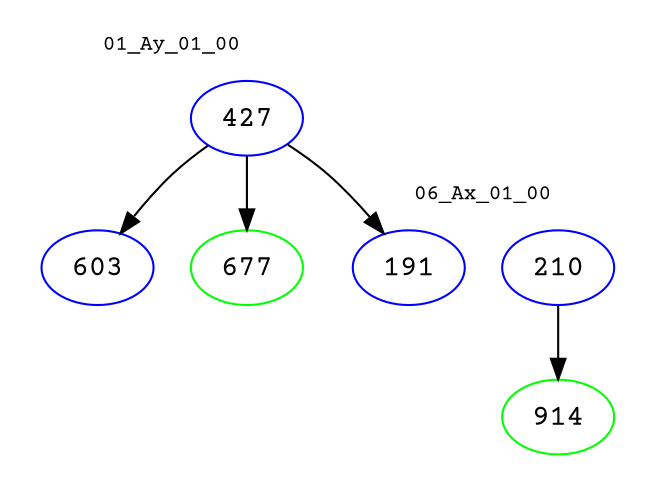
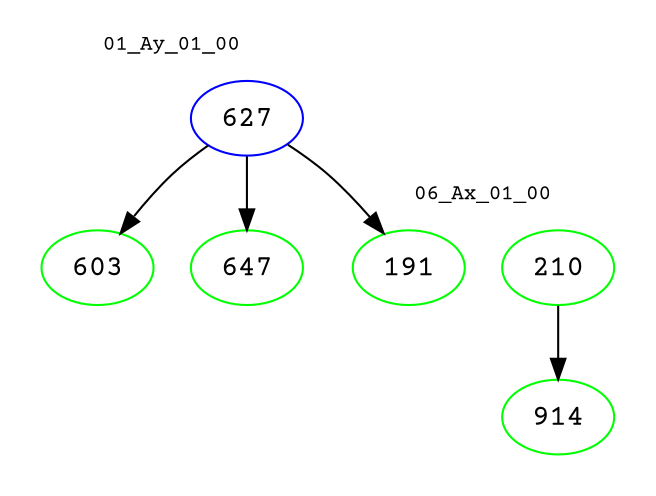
(247, 118) -> (247, 118)
(98, 268) -> (98, 268)
(247, 268) -> (247, 268)
(409, 268) -> (409, 268)
(558, 268) -> (558, 268)
